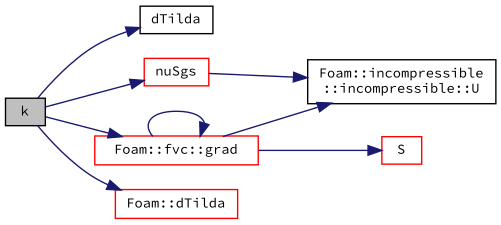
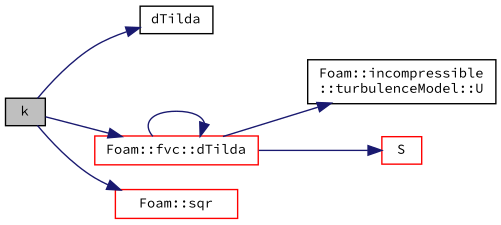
(177, 72) -> none
(402, 82) -> (402, 82)
(177, 150) -> (177, 150)
(177, 204) -> (177, 204)
